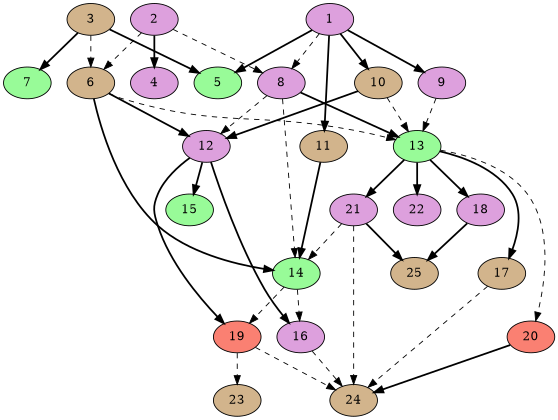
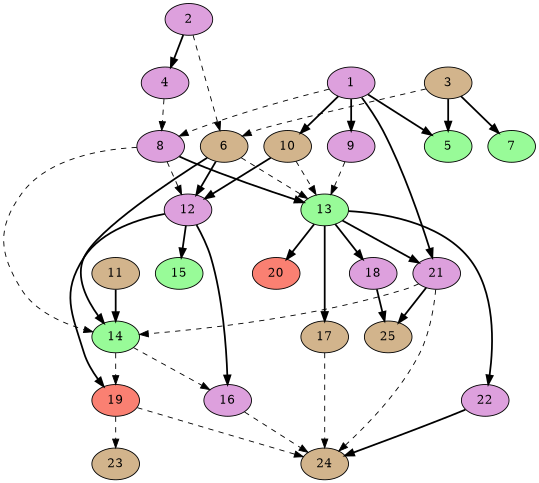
(214, 49) -> (163, 110)
(327, 78) -> (401, 171)
(533, 204) -> (303, 238)
(446, 367) -> (410, 432)
